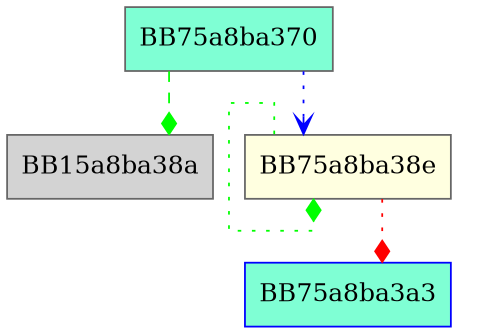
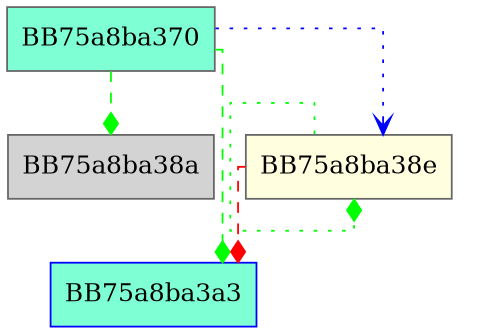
none -> (223, 92)
(110, 167) -> (111, 167)
(382, 220) -> (238, 200)
